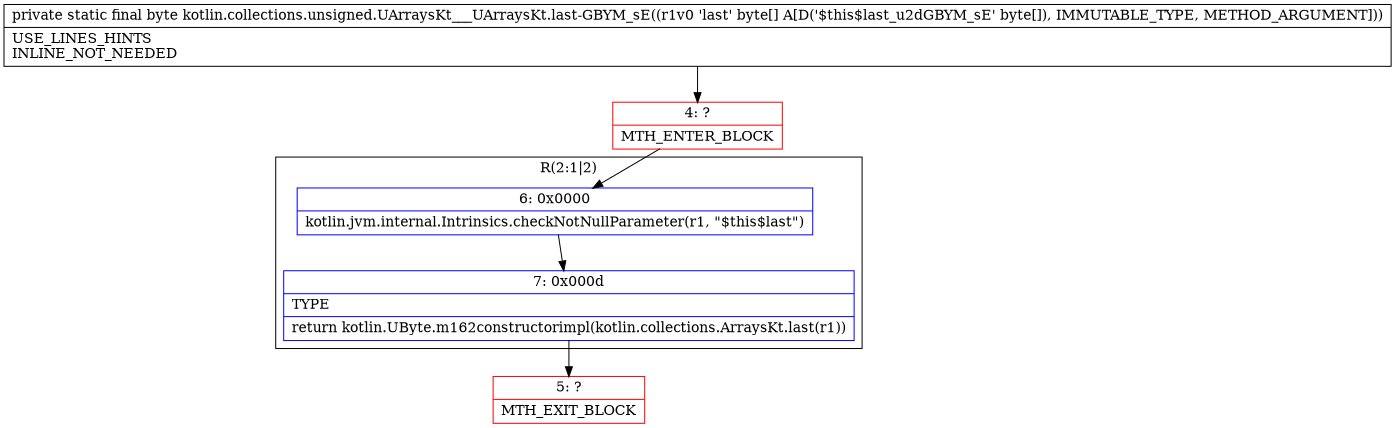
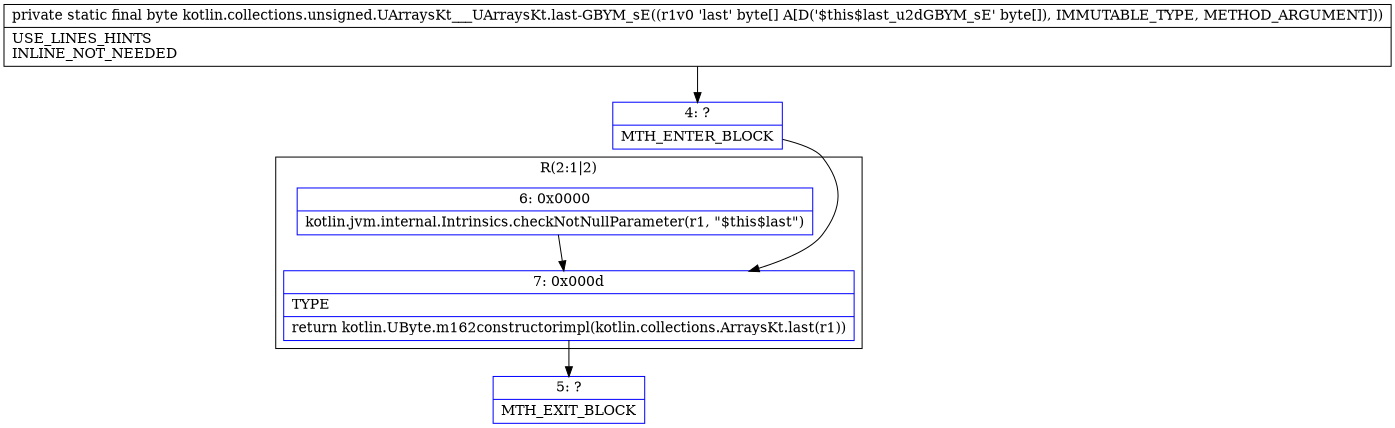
(698, 126) -> (698, 126)
(631, 166) -> (836, 210)
(569, 400) -> (569, 400)
